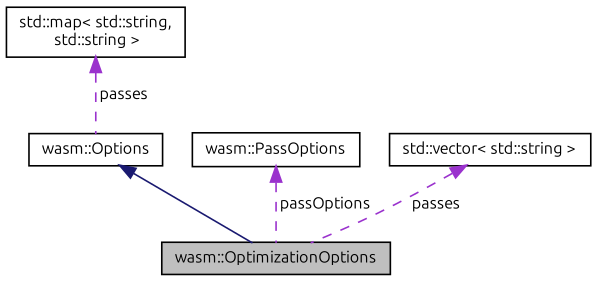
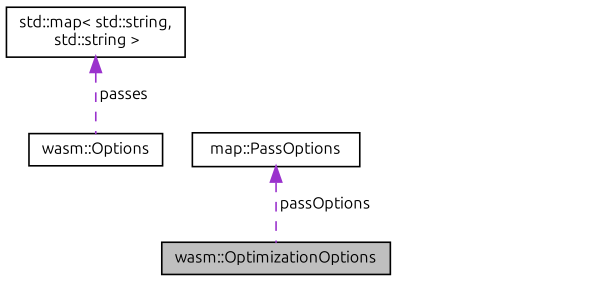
(276, 150) -> (276, 150)
(490, 150) -> none
(193, 208) -> none
